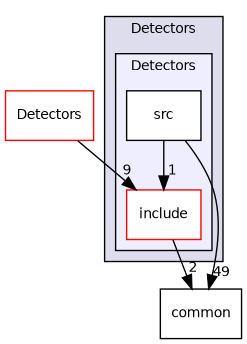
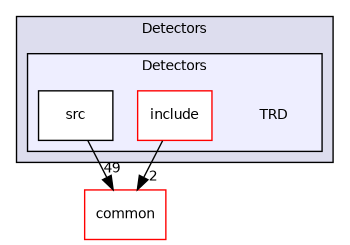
(50, 116) -> none
none -> (274, 116)
(164, 158) -> none
(201, 314) -> (125, 215)
